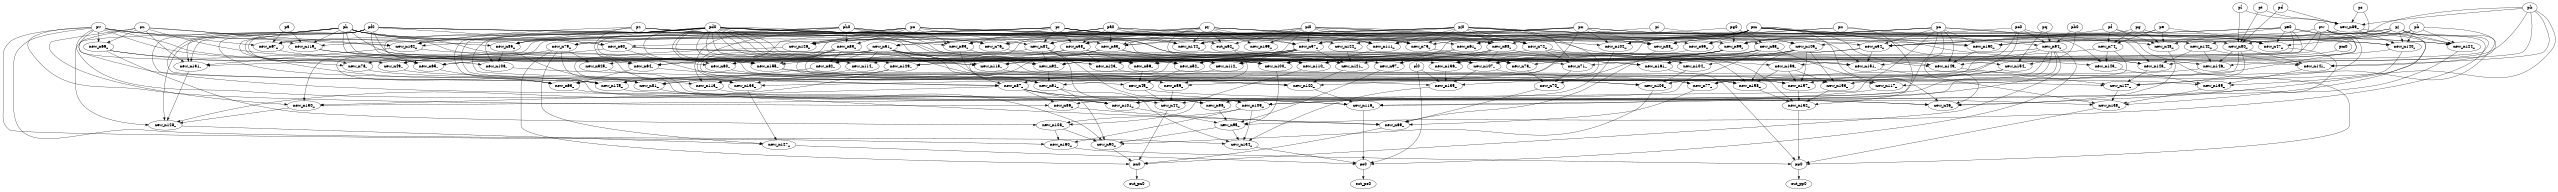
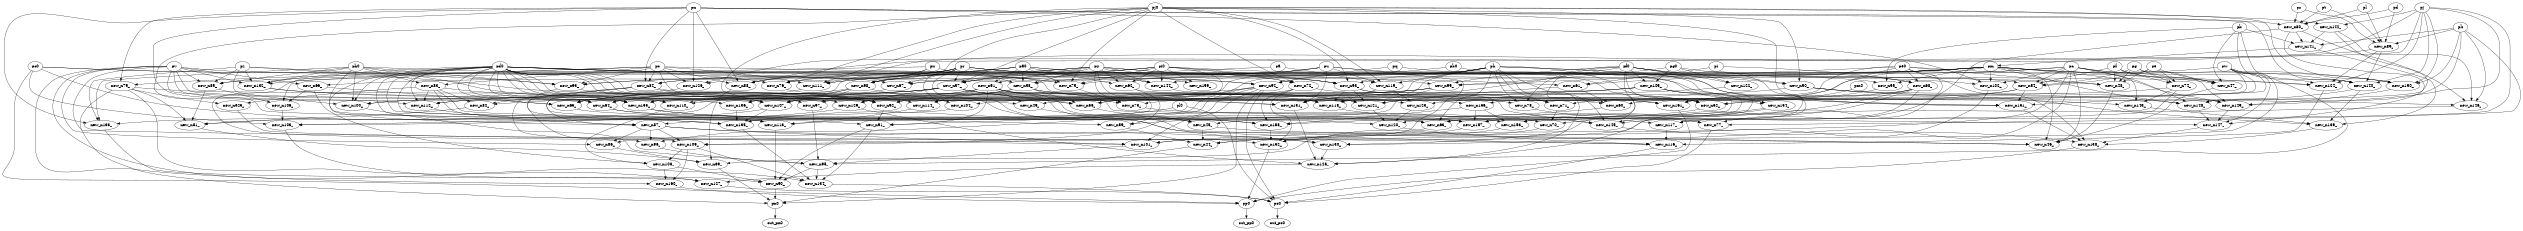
(2052, 35) -> (1911, 75)
(1225, 47) -> (1125, 86)
(1961, 51) -> (2152, 56)
(1562, 118) -> (1506, 183)
